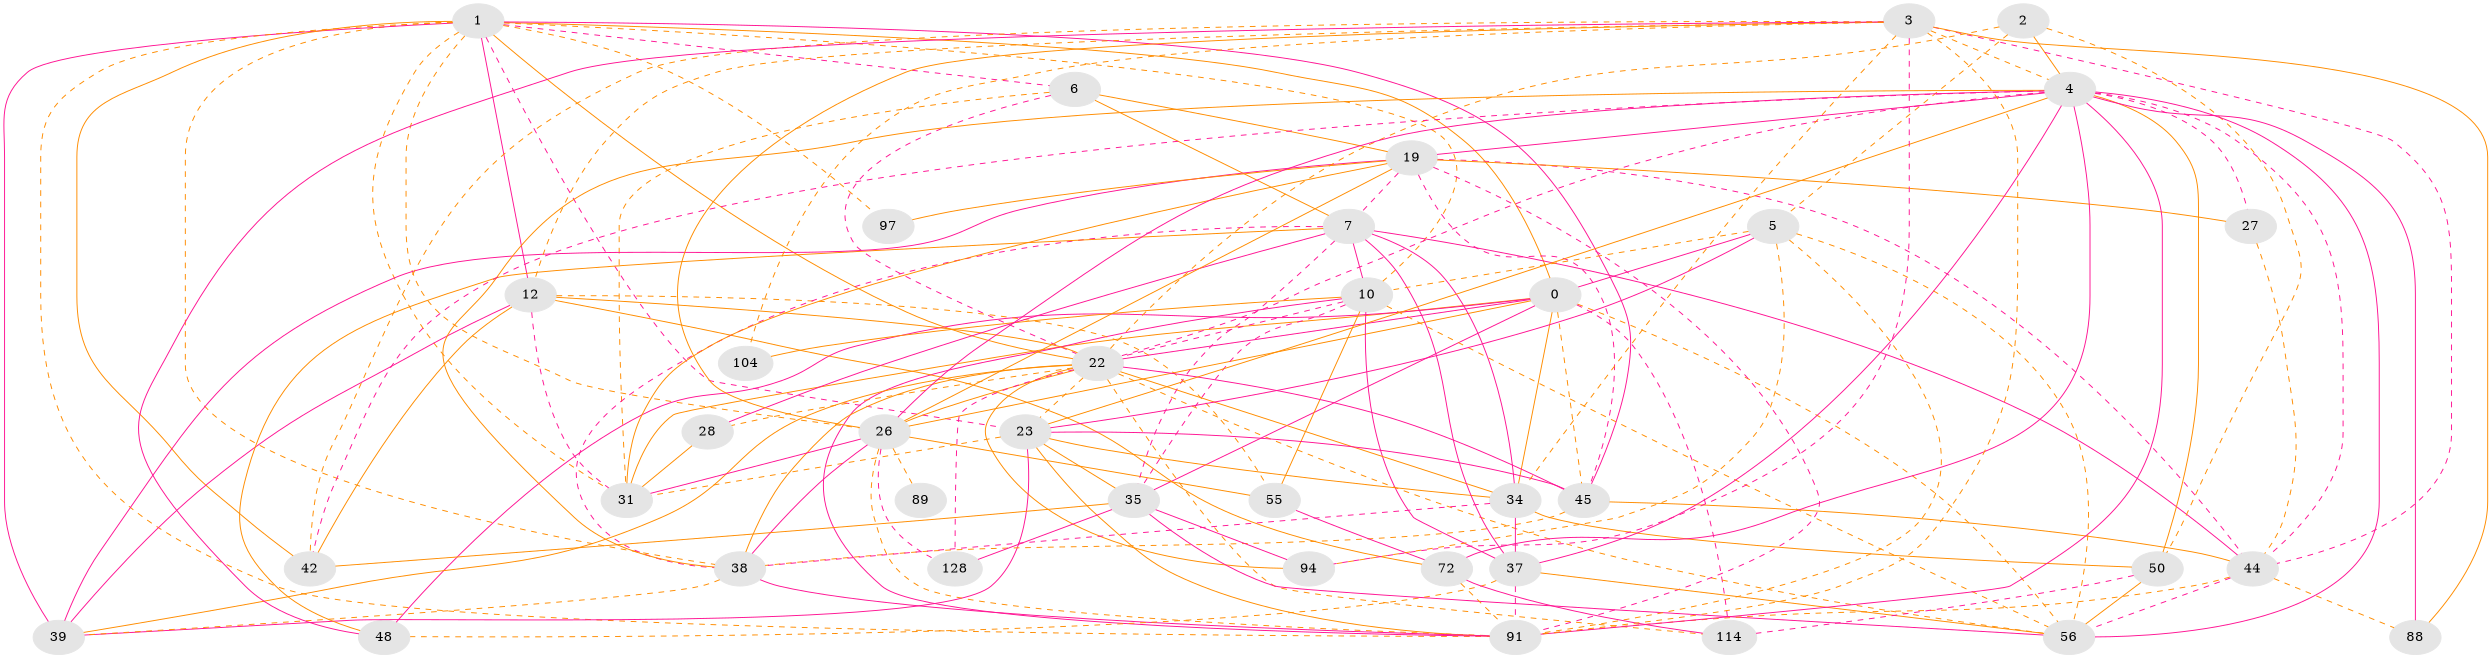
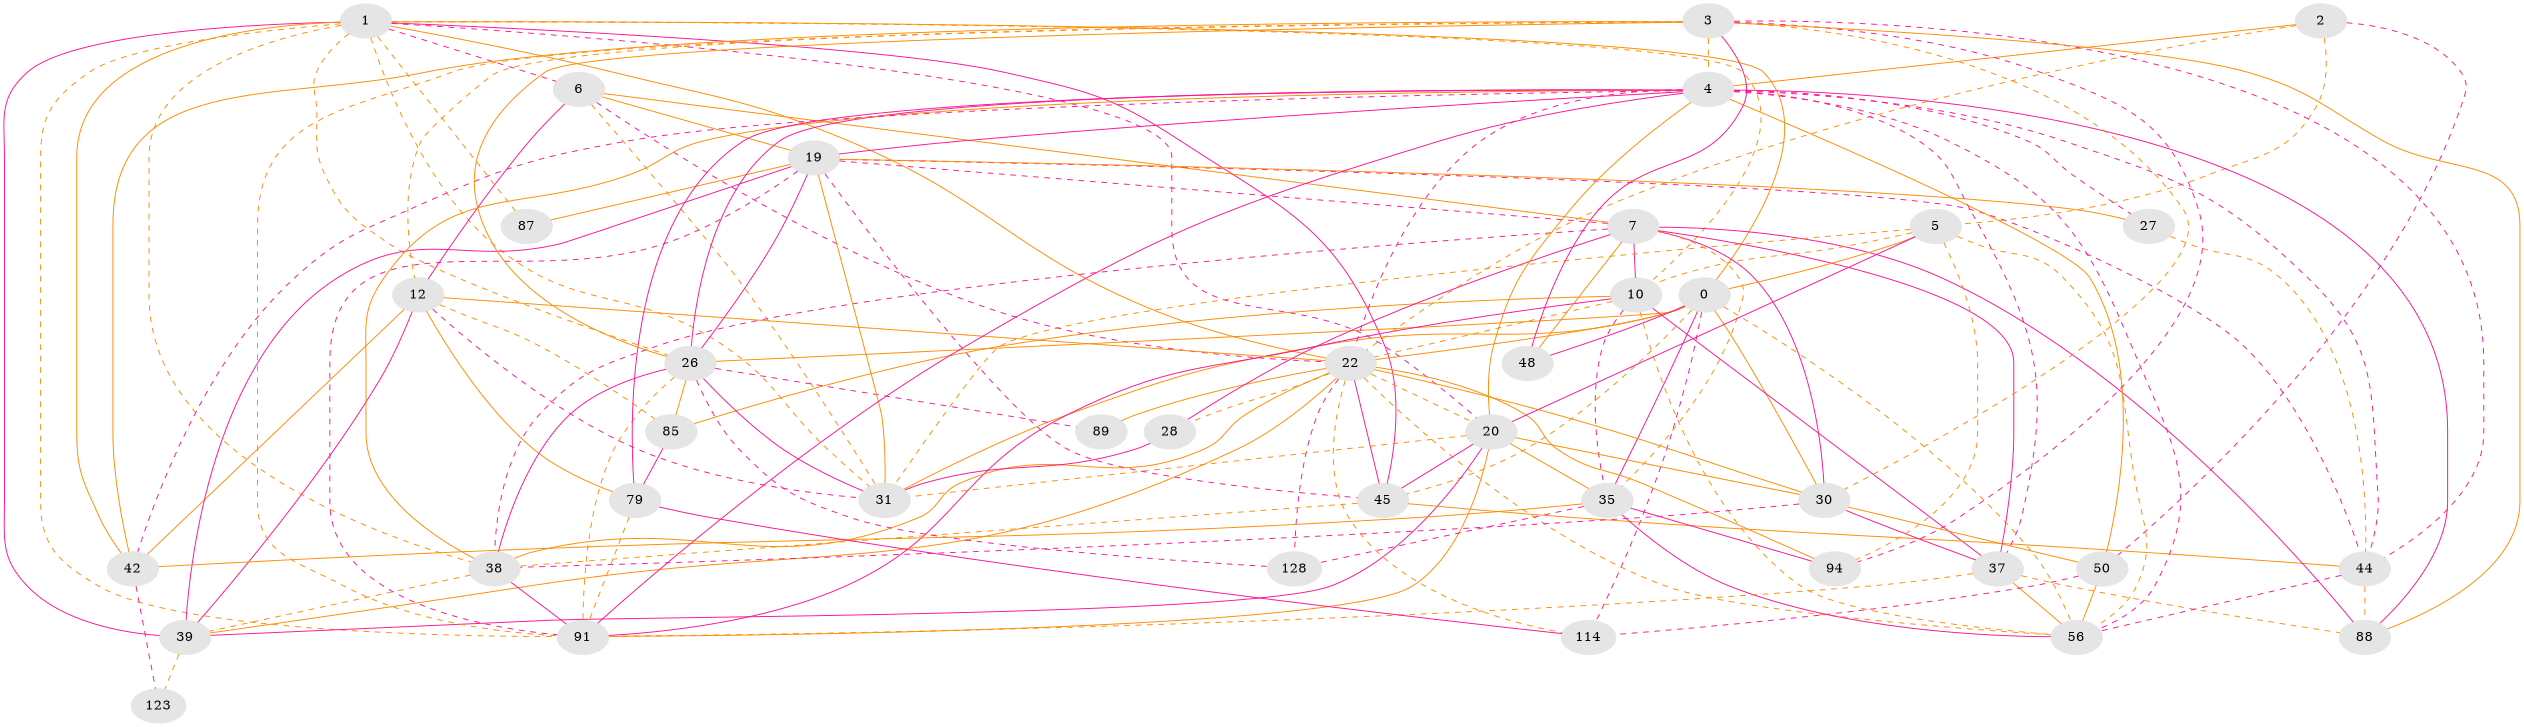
(679, 63) -> (401, 76)
(506, 164) -> (489, 193)
(888, 226) -> (527, 226)
(2295, 241) -> (2366, 285)
(1664, 261) -> (1818, 267)
(1148, 295) -> (760, 265)
(1232, 329) -> (1446, 340)
(1327, 329) -> (1524, 340)
(1829, 335) -> (2051, 341)
(1219, 339) -> (1724, 350)
(746, 363) -> none
(2379, 382) -> (2093, 265)
(1845, 388) -> (1982, 231)
(968, 400) -> (1222, 390)
(1025, 432) -> (1491, 432)
(667, 466) -> (972, 473)
(903, 466) -> (896, 398)
(1275, 500) -> (671, 432)
(1515, 500) -> (1824, 500)
(1045, 535) -> (1445, 536)
(1896, 540) -> (1366, 282)
(1447, 569) -> (635, 500)
(1990, 608) -> none
(1515, 610) -> (1292, 620)
(1064, 626) -> (2172, 605)
none -> (159, 706)
